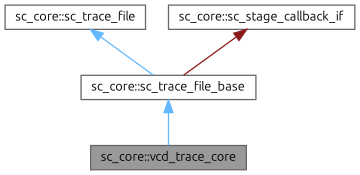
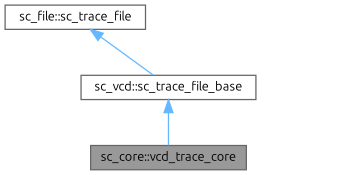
(75, 17) -> (75, 17)
(262, 17) -> none
(168, 87) -> (168, 87)
